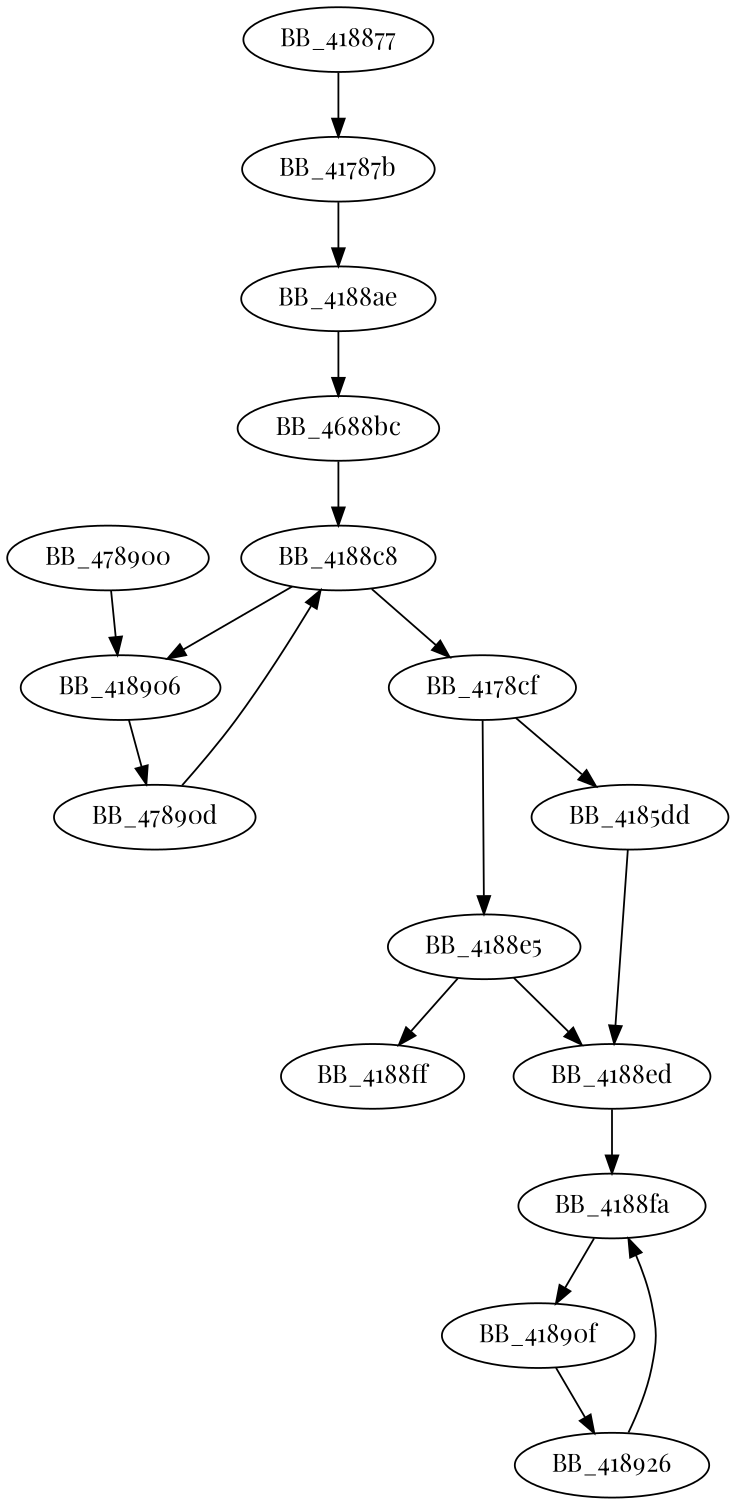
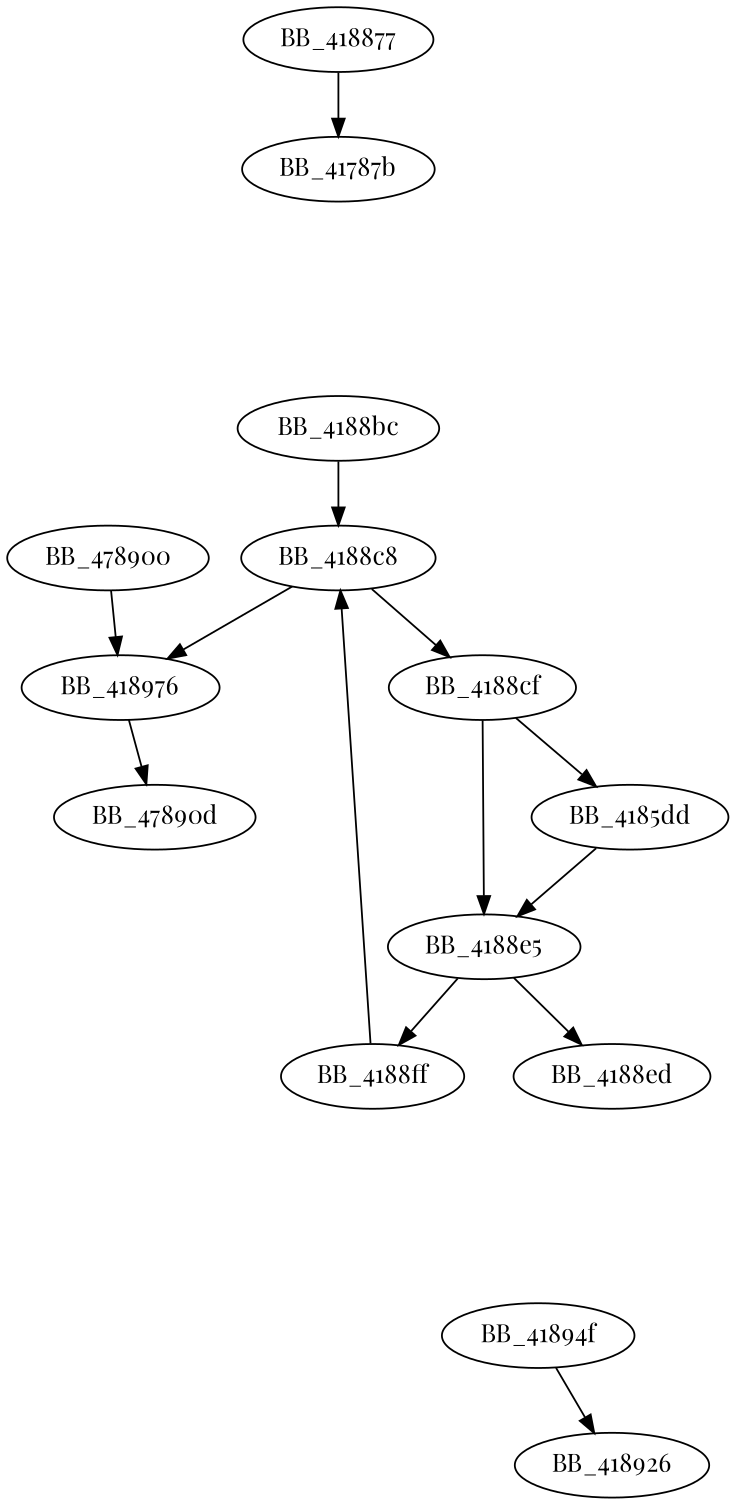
(338, 299) -> none
(338, 428) -> (338, 428)
(121, 688) -> (121, 688)
(482, 688) -> (482, 688)
(251, 699) -> (356, 826)
(622, 938) -> (564, 876)
(612, 1206) -> none
(538, 1336) -> (538, 1336)
